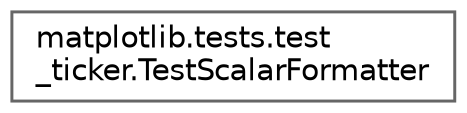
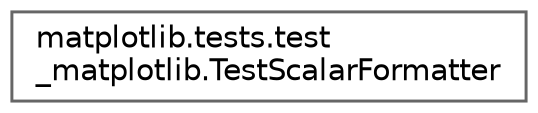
(233, 56) -> (269, 56)
